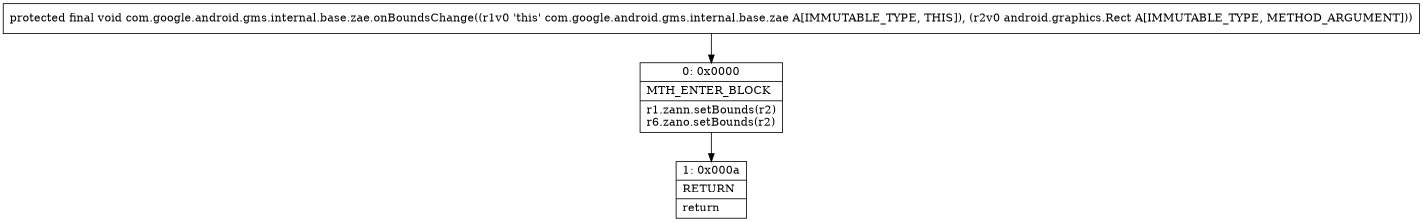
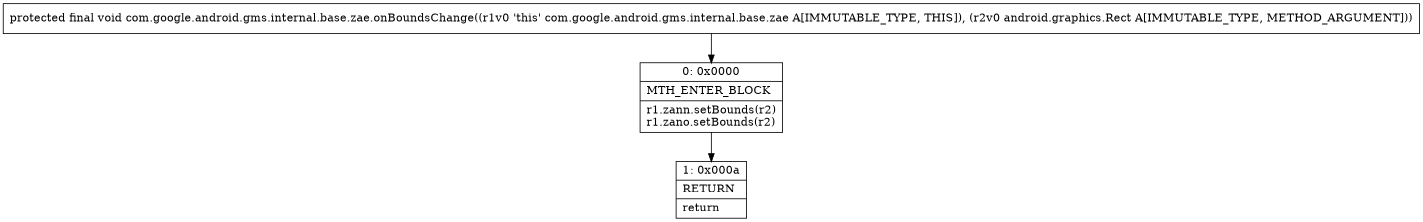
(711, 122) -> (711, 122)
